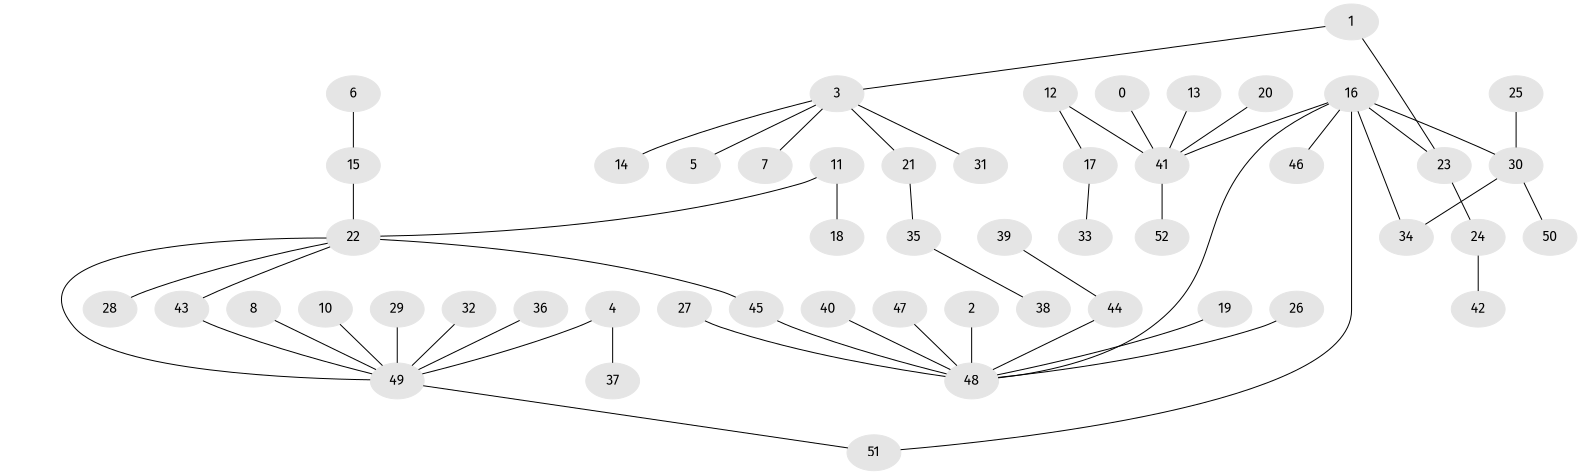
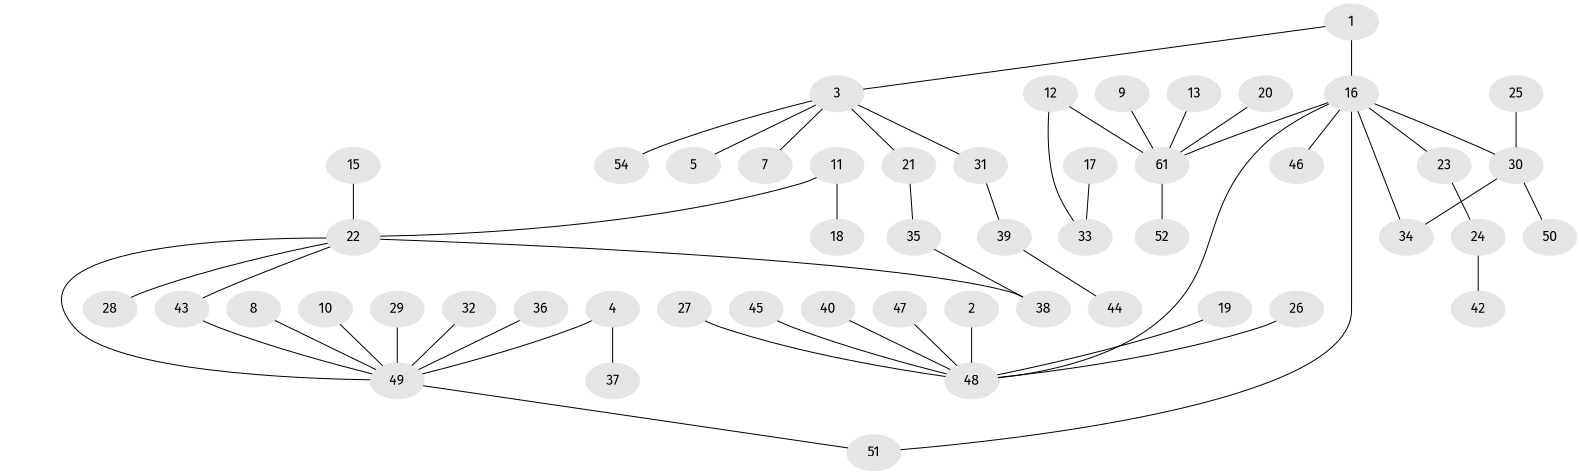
(1399, 93) -> (1352, 58)
(353, 94) -> none
(1122, 94) -> (1122, 94)
(1070, 130) -> (1051, 169)
(622, 166) -> (622, 166)
(1162, 166) -> (1162, 166)
none -> (993, 202)
(560, 257) -> (703, 256)
(1043, 345) -> none
